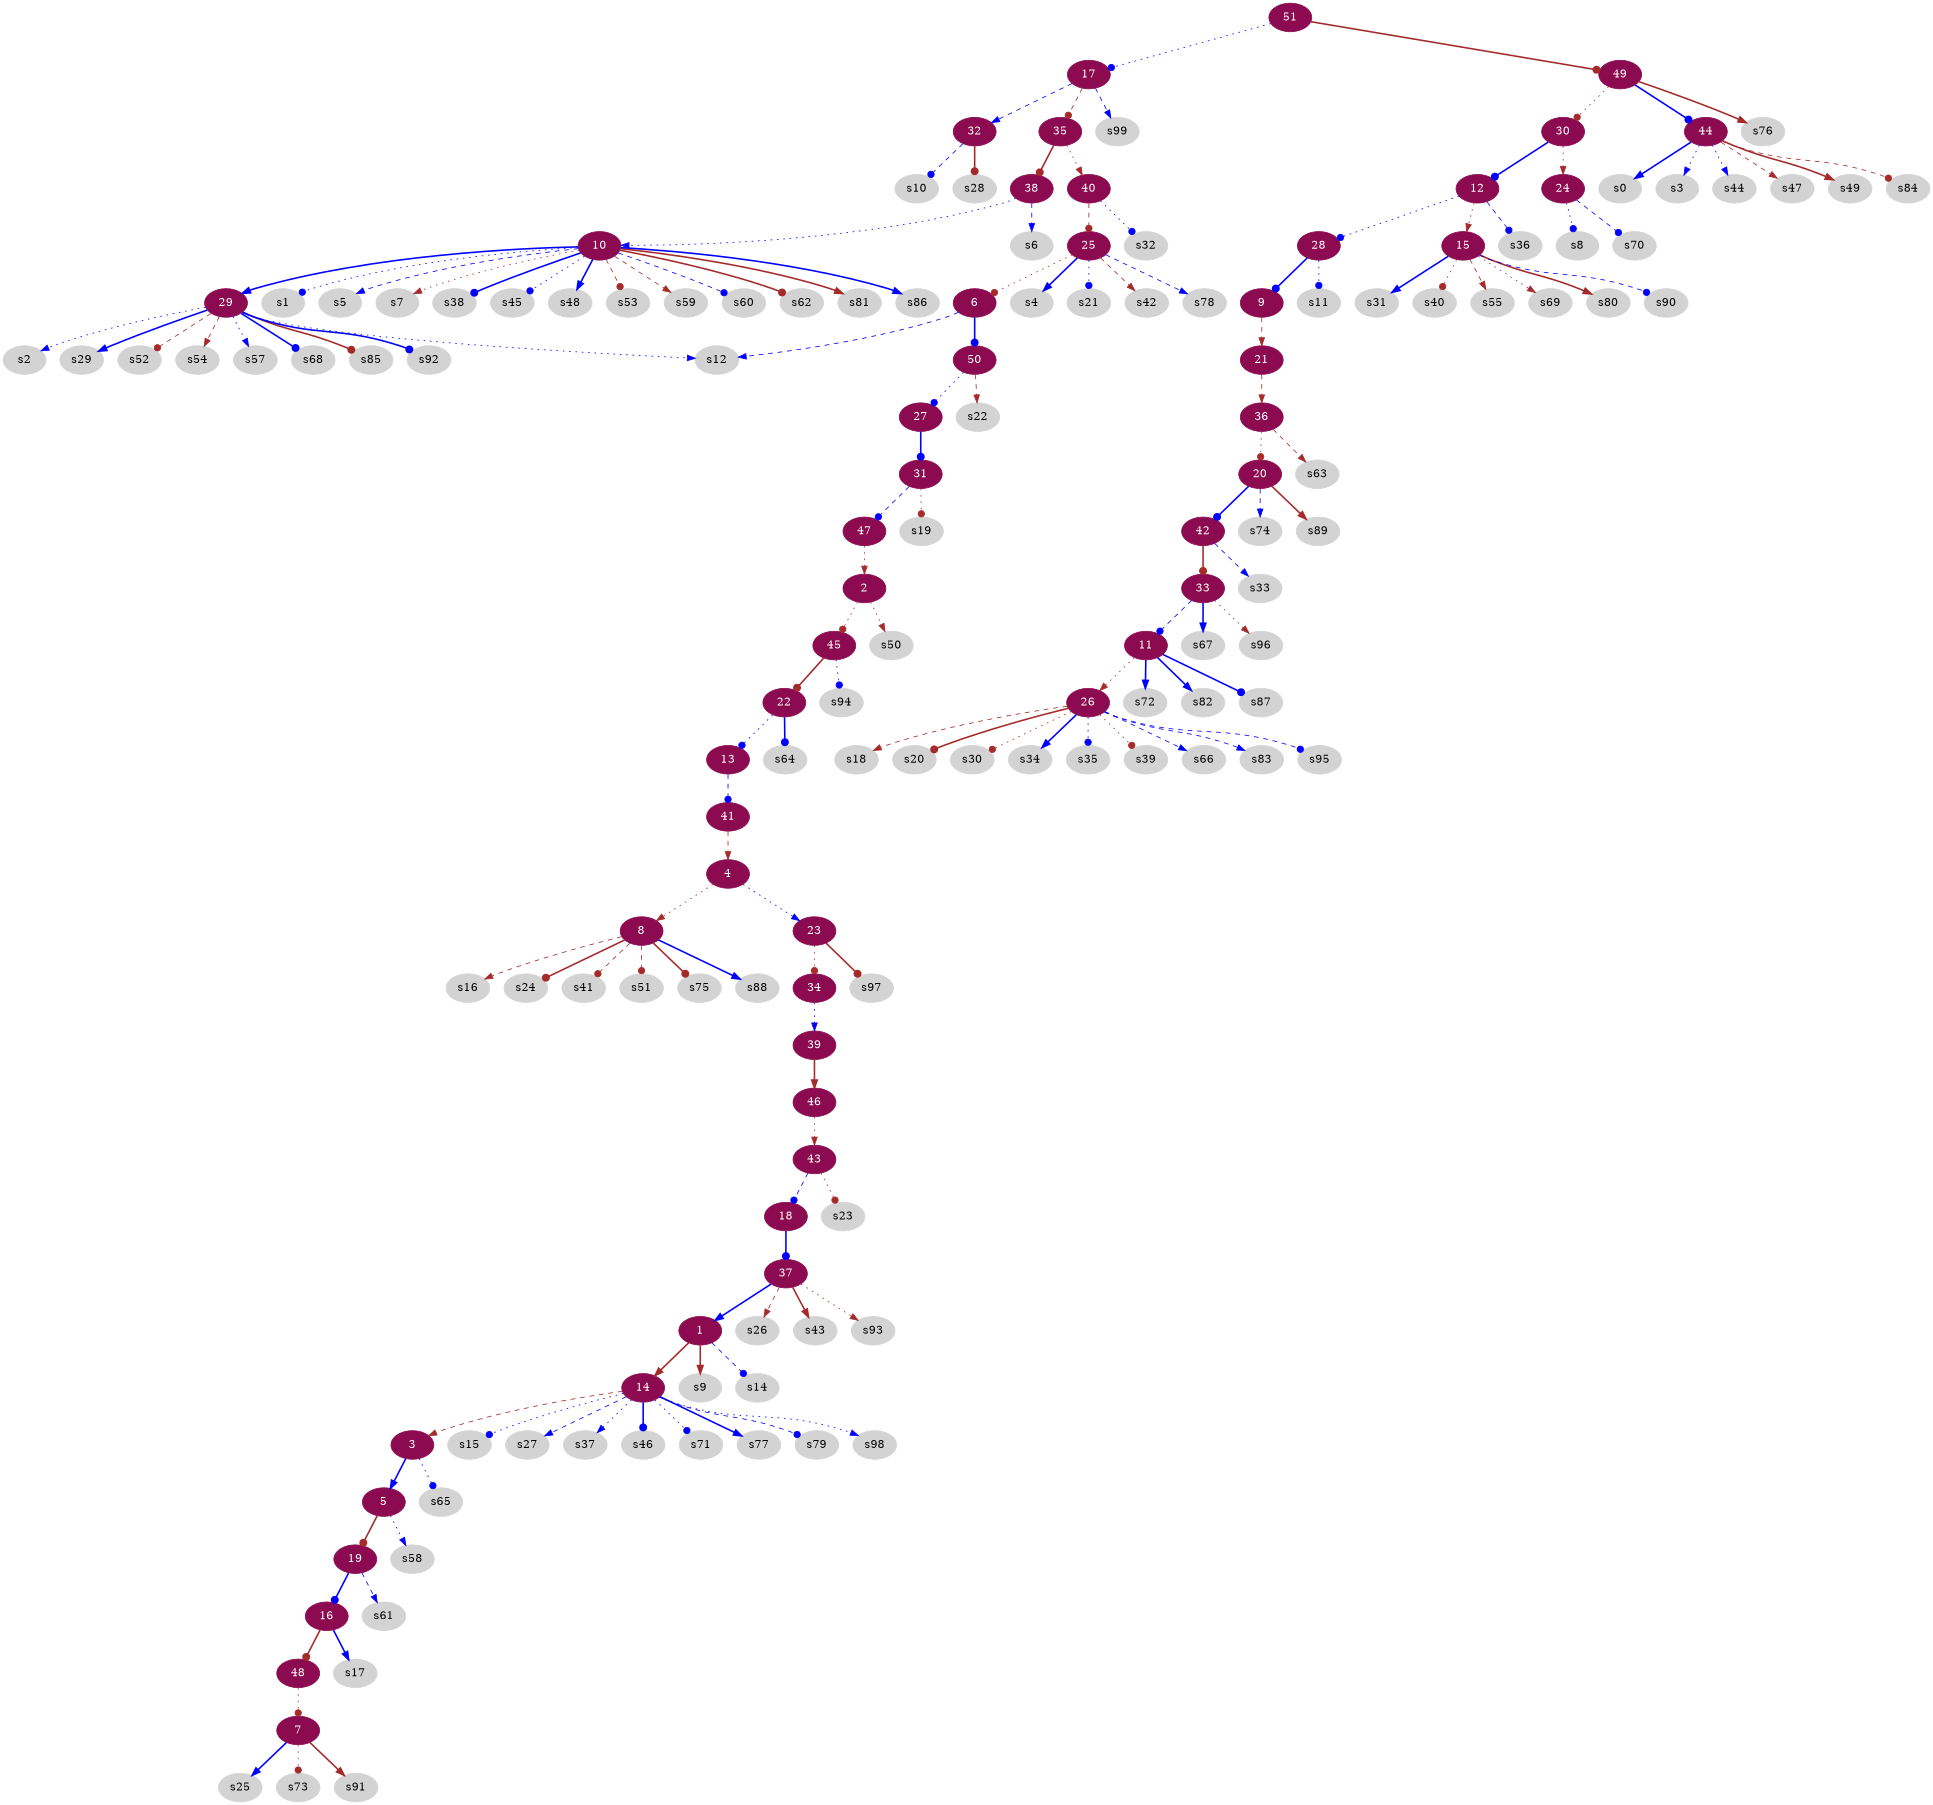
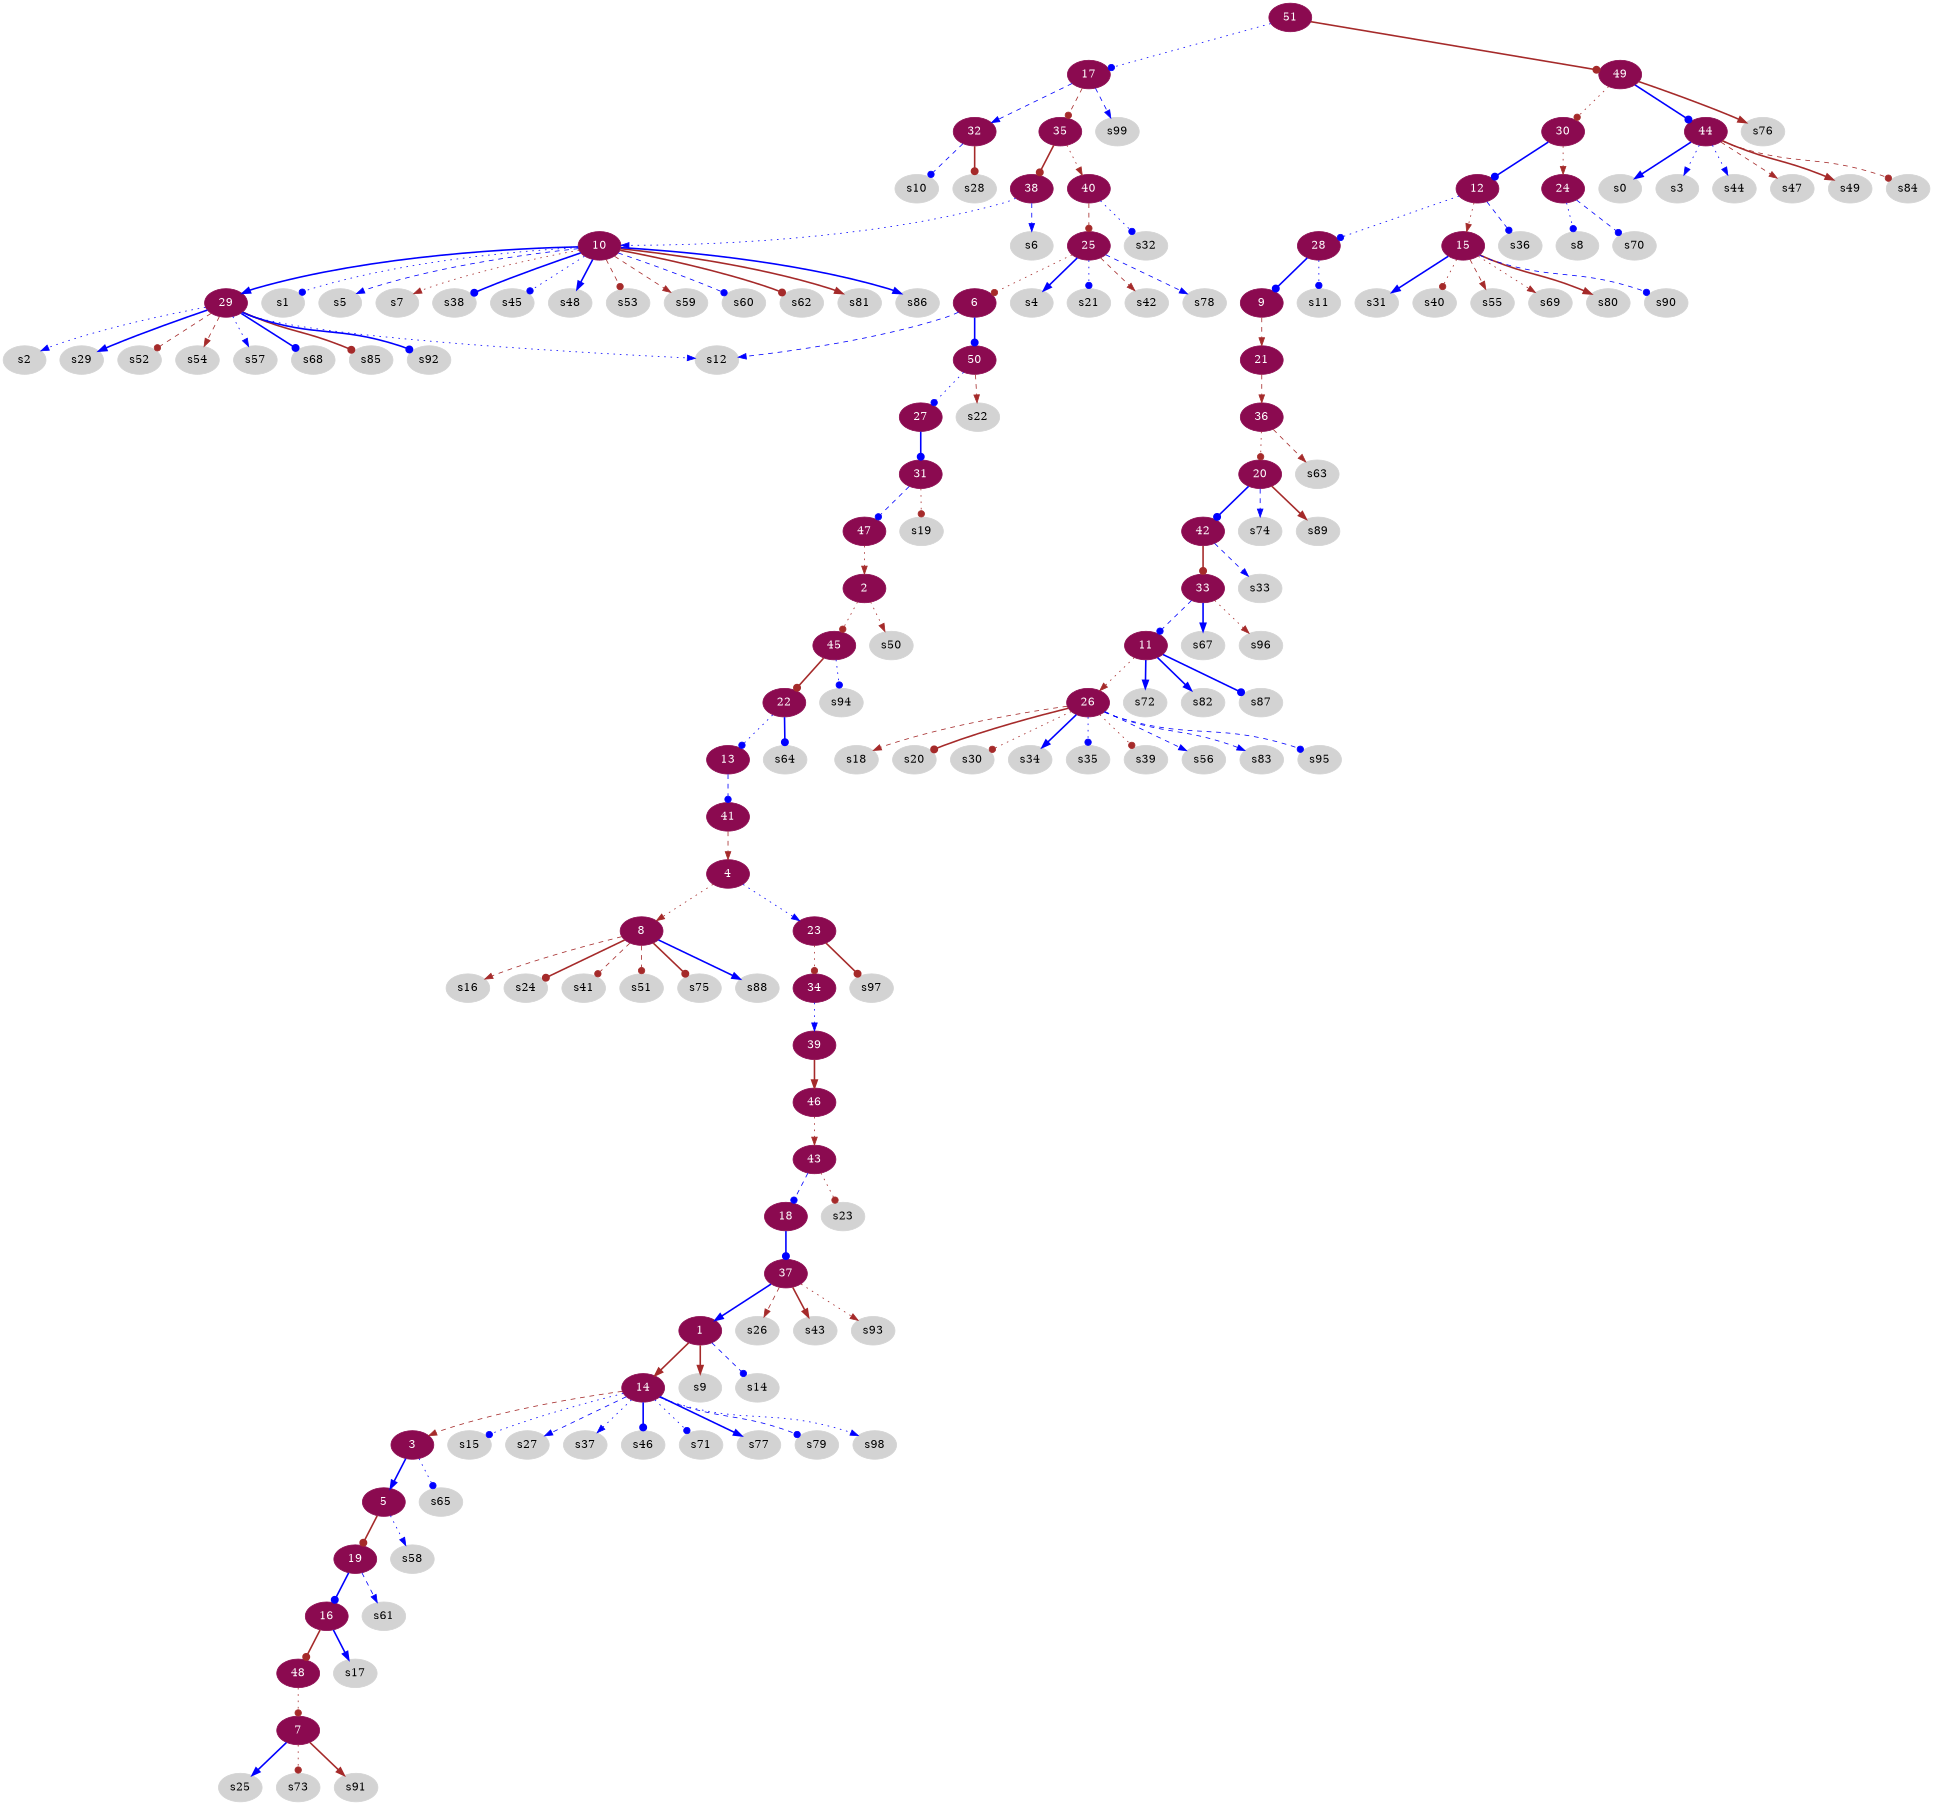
(1204, 760) -> (1204, 760)
